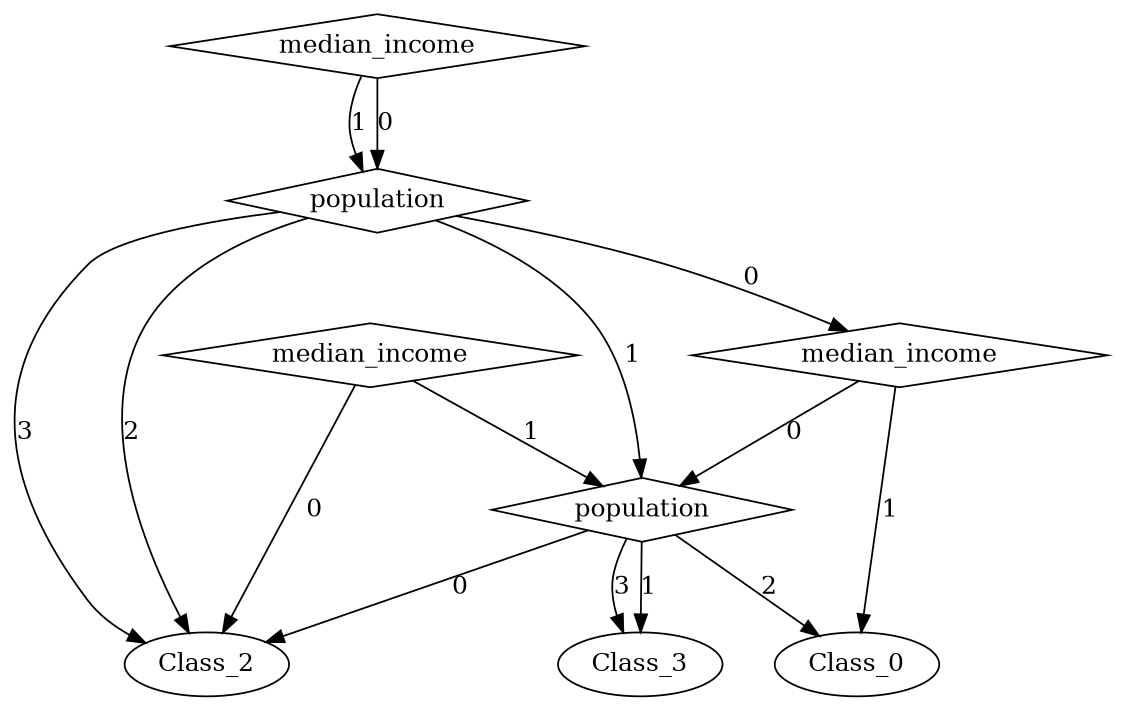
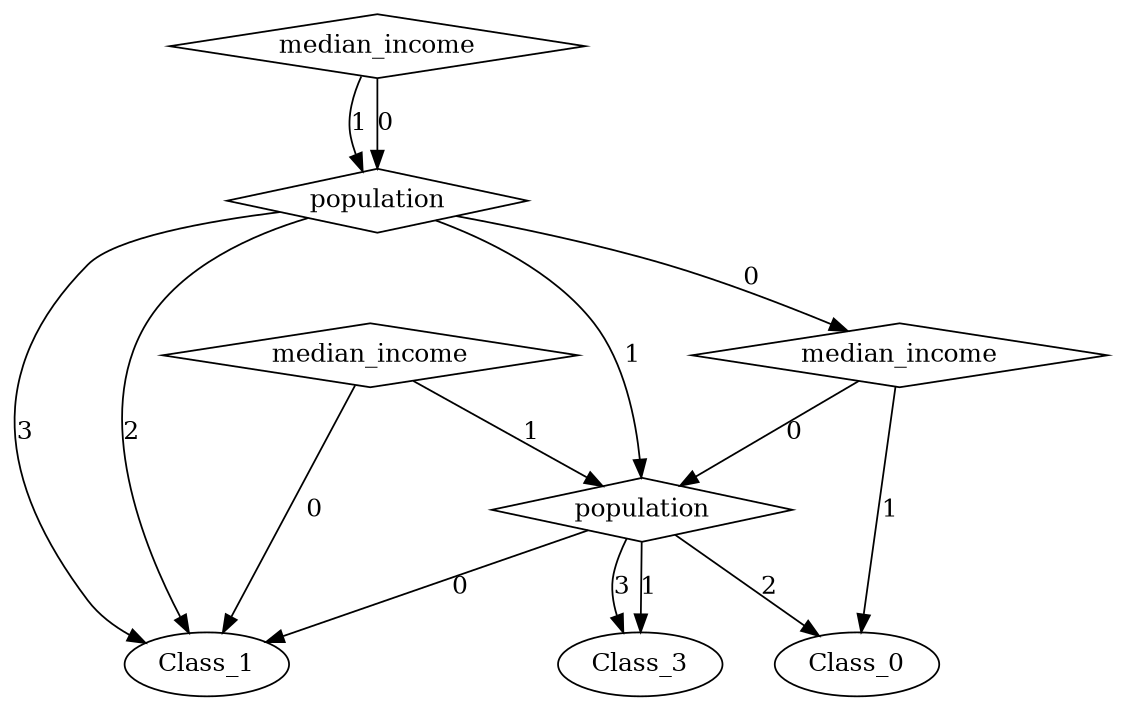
(207, 664) -> (207, 664)
